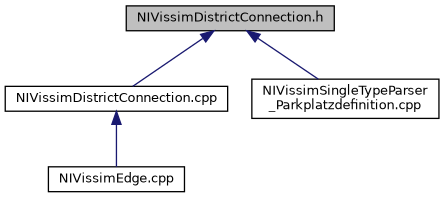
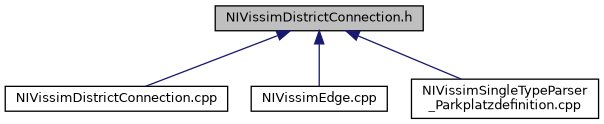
(116, 146) -> (319, 65)
